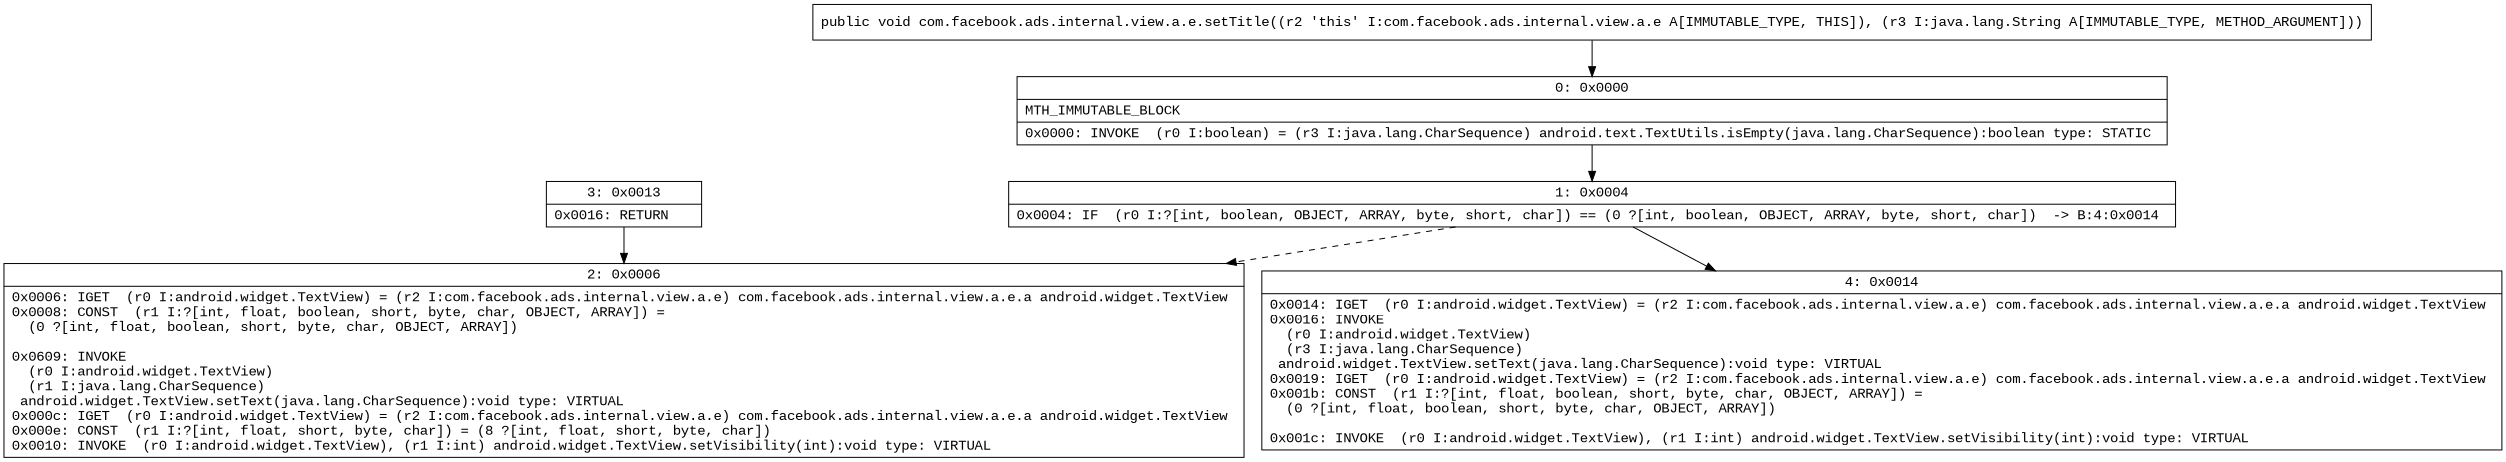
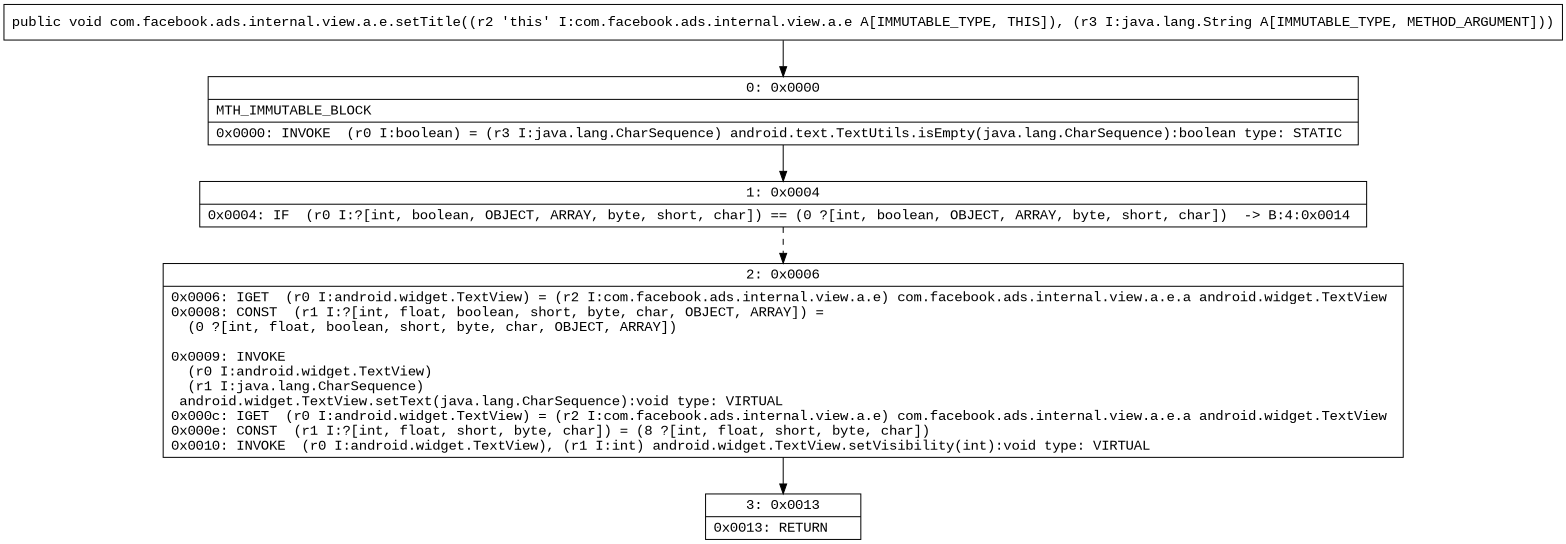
(624, 215) -> (783, 528)
(624, 240) -> (783, 471)
(78, 356) -> (237, 356)
(1882, 360) -> none
